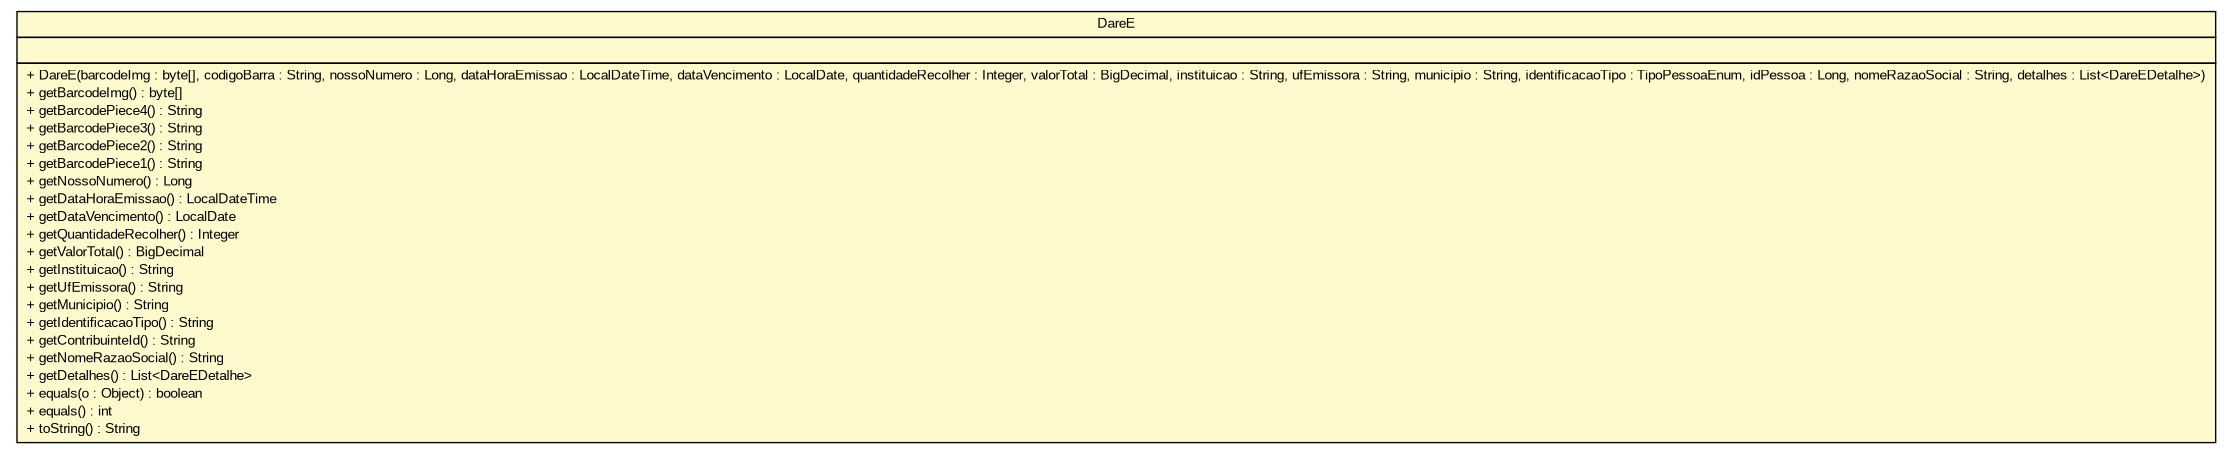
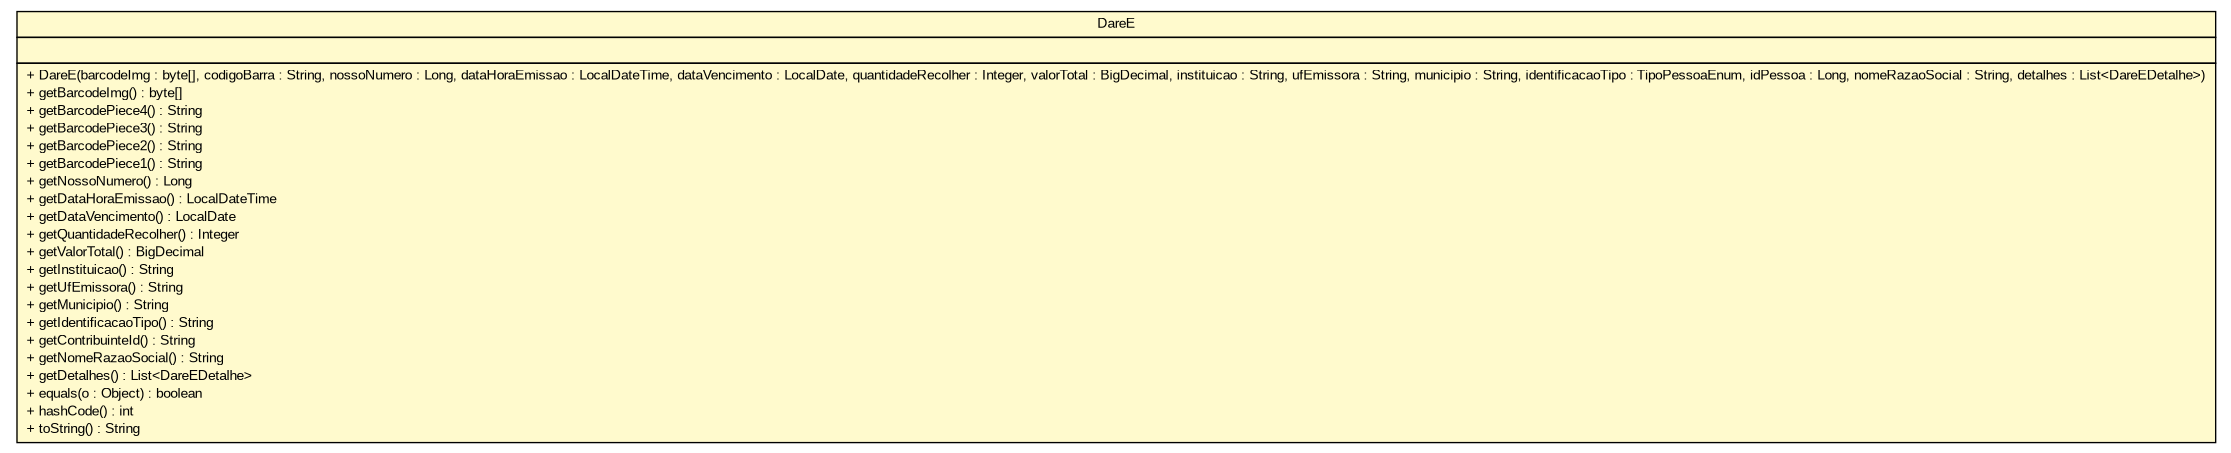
(70, 411) -> (80, 411)
